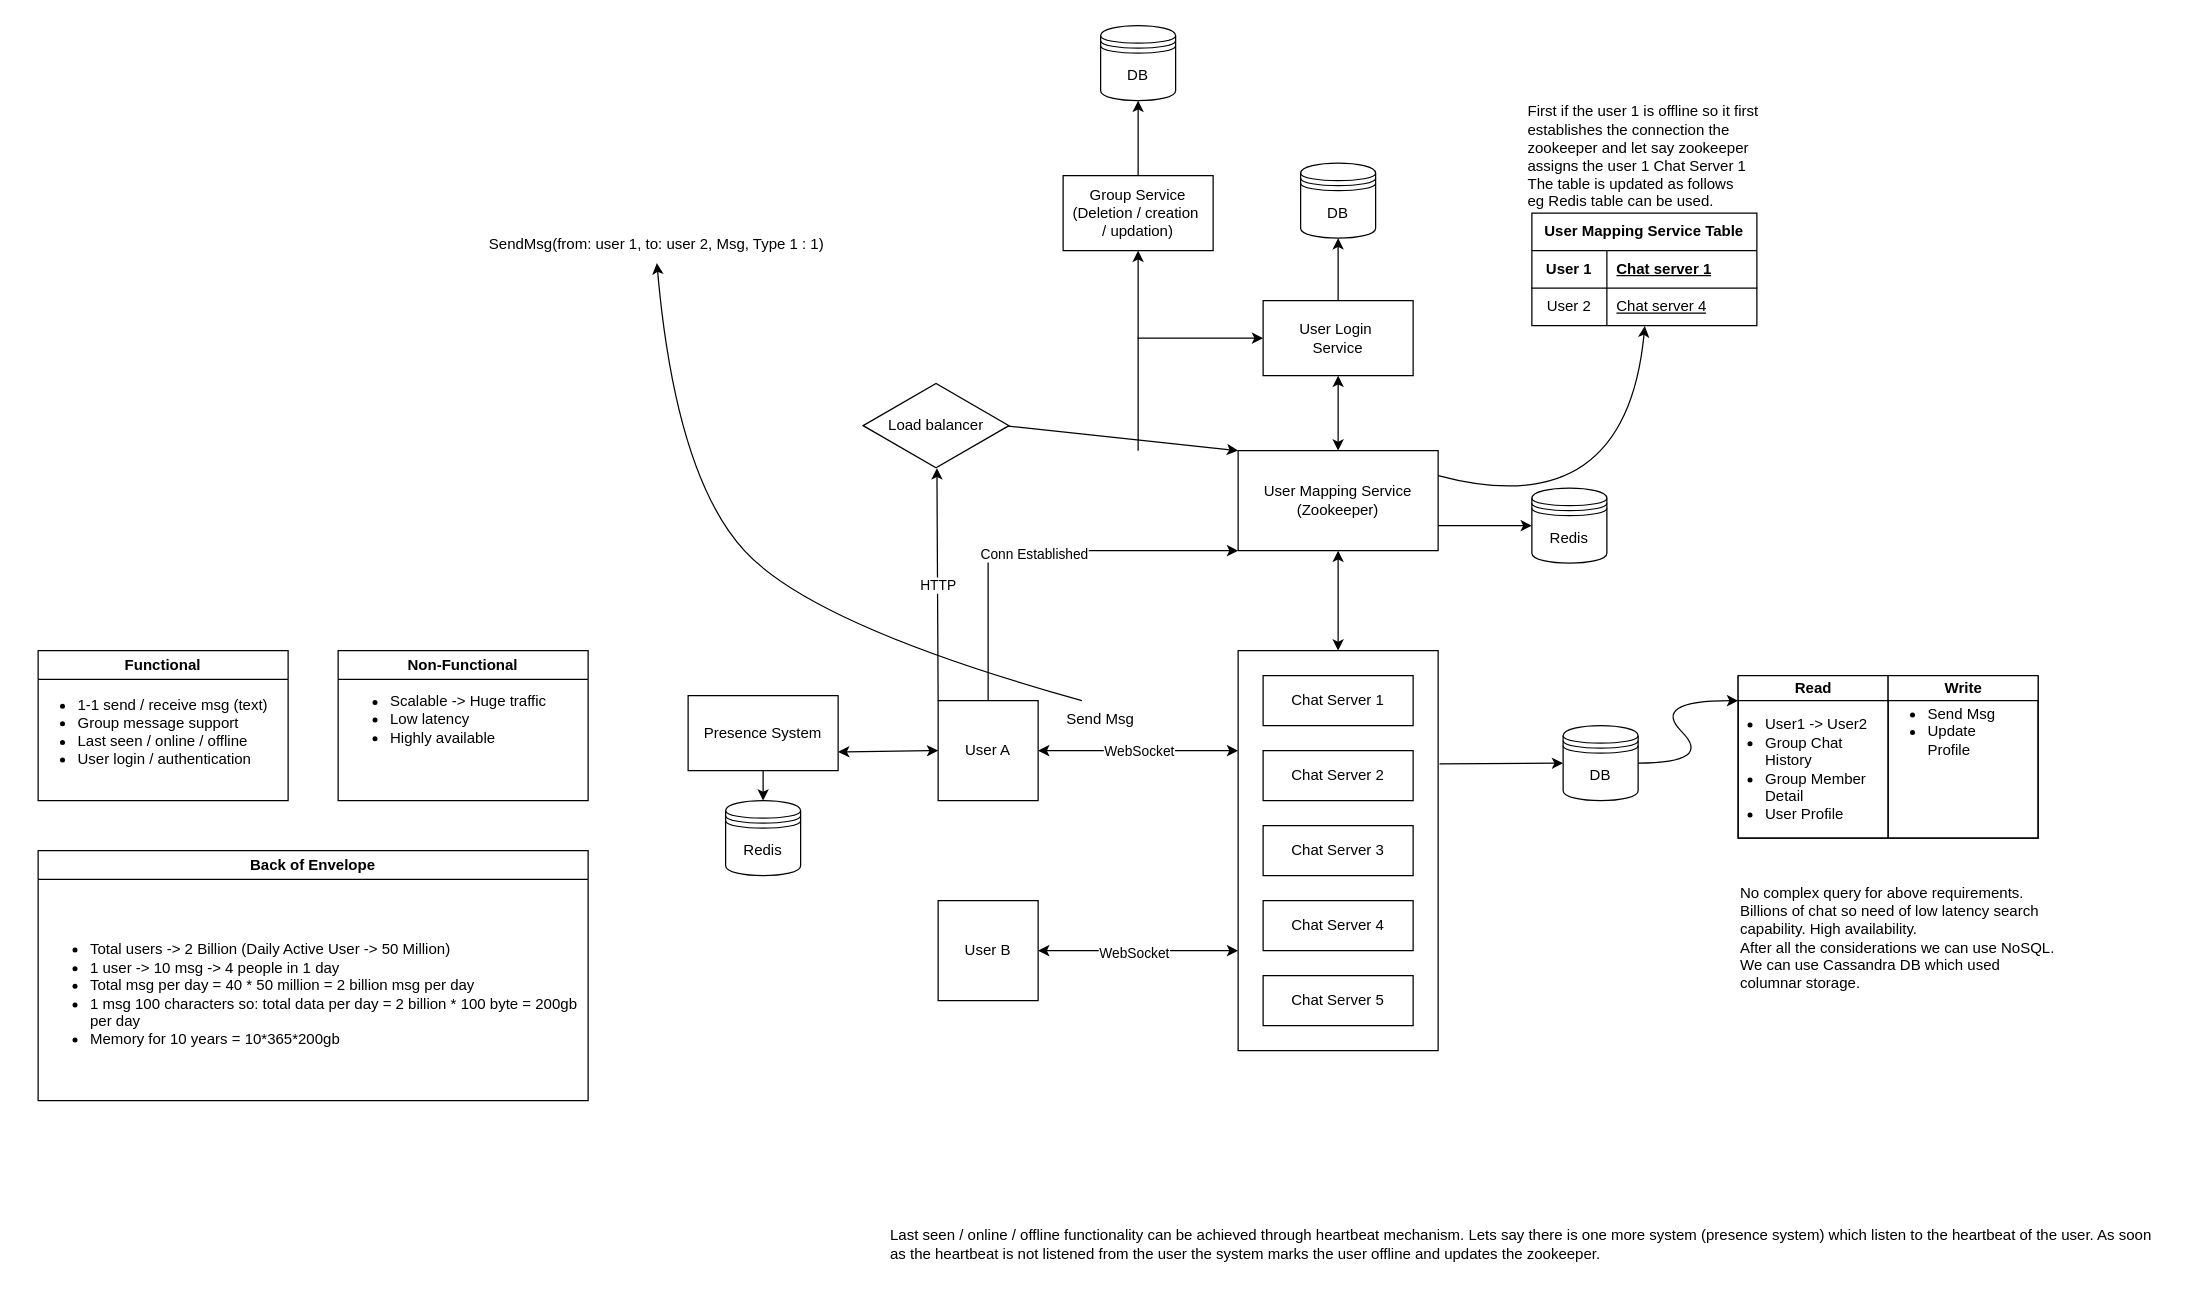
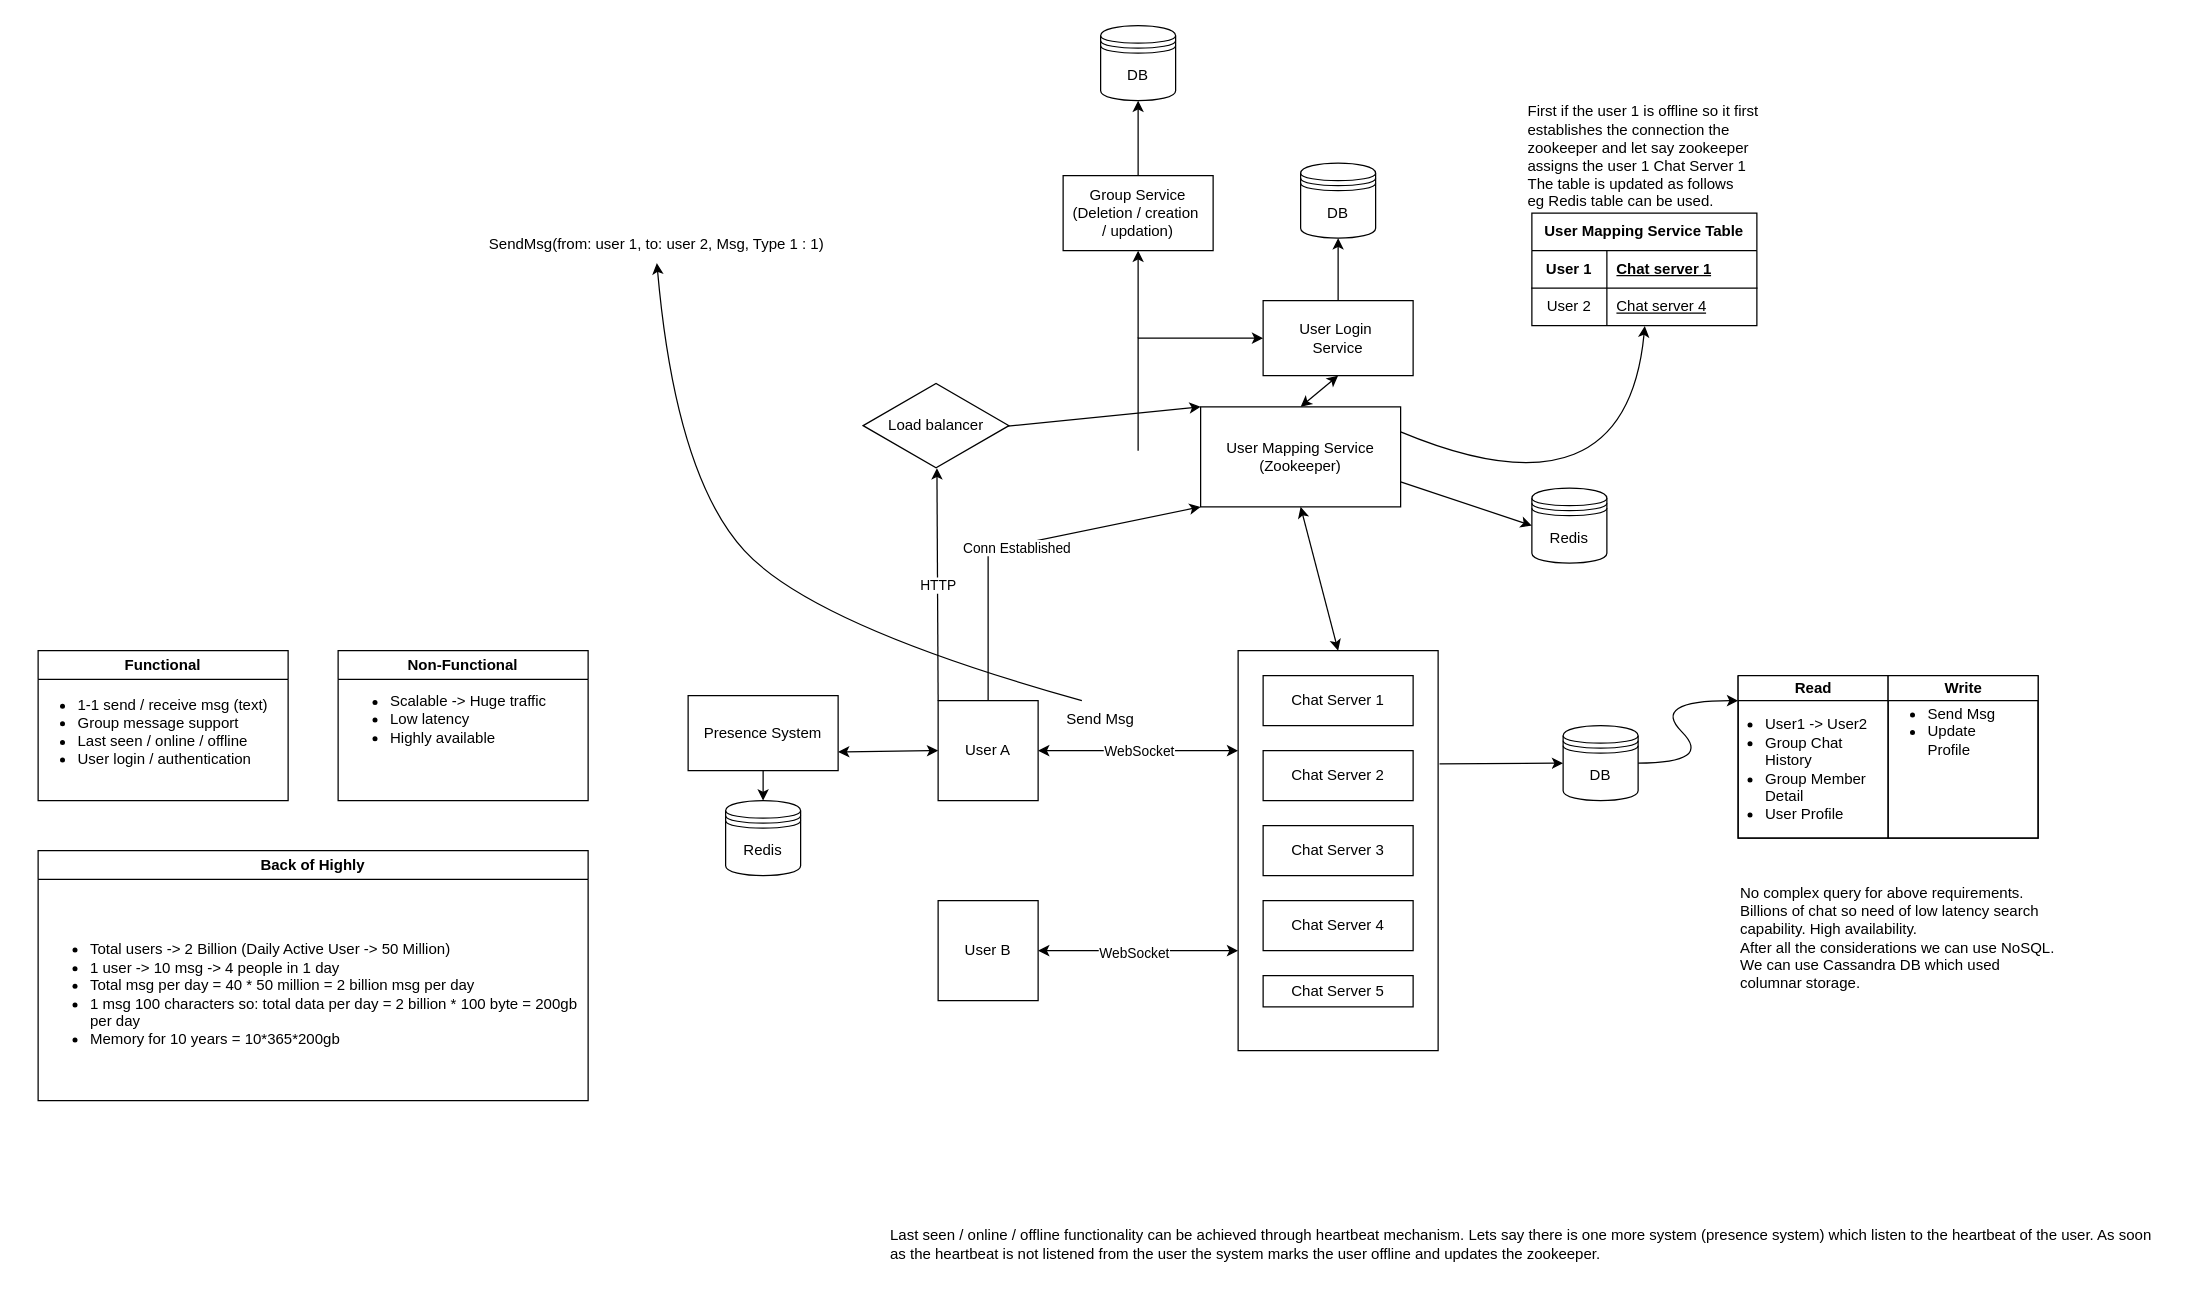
(1338, 501) -> (1301, 457)
(313, 866) -> (313, 866)
(1338, 1001) -> (1338, 991)
